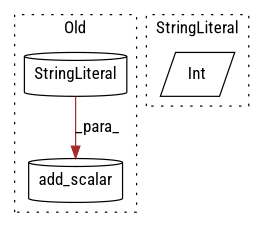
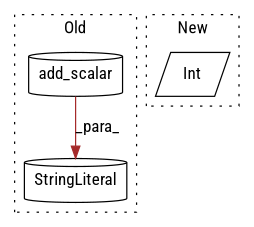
(198, 29) -> (193, 29)
(76, 121) -> (76, 121)
